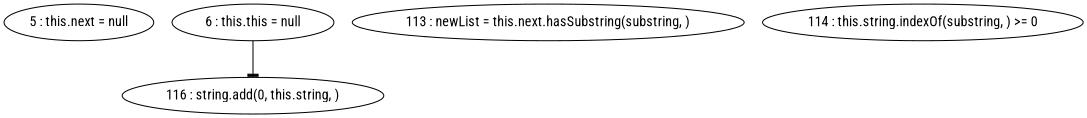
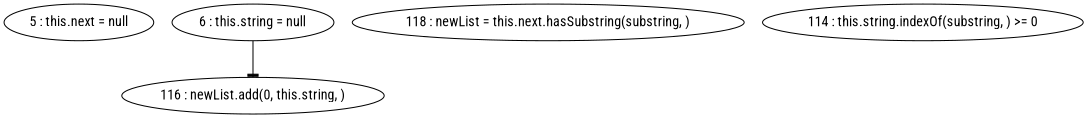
(253, 22) -> (253, 22)
(548, 22) -> (548, 22)
(253, 96) -> (253, 96)
